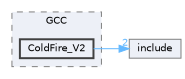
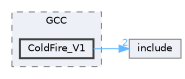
(57, 49) -> (57, 49)
